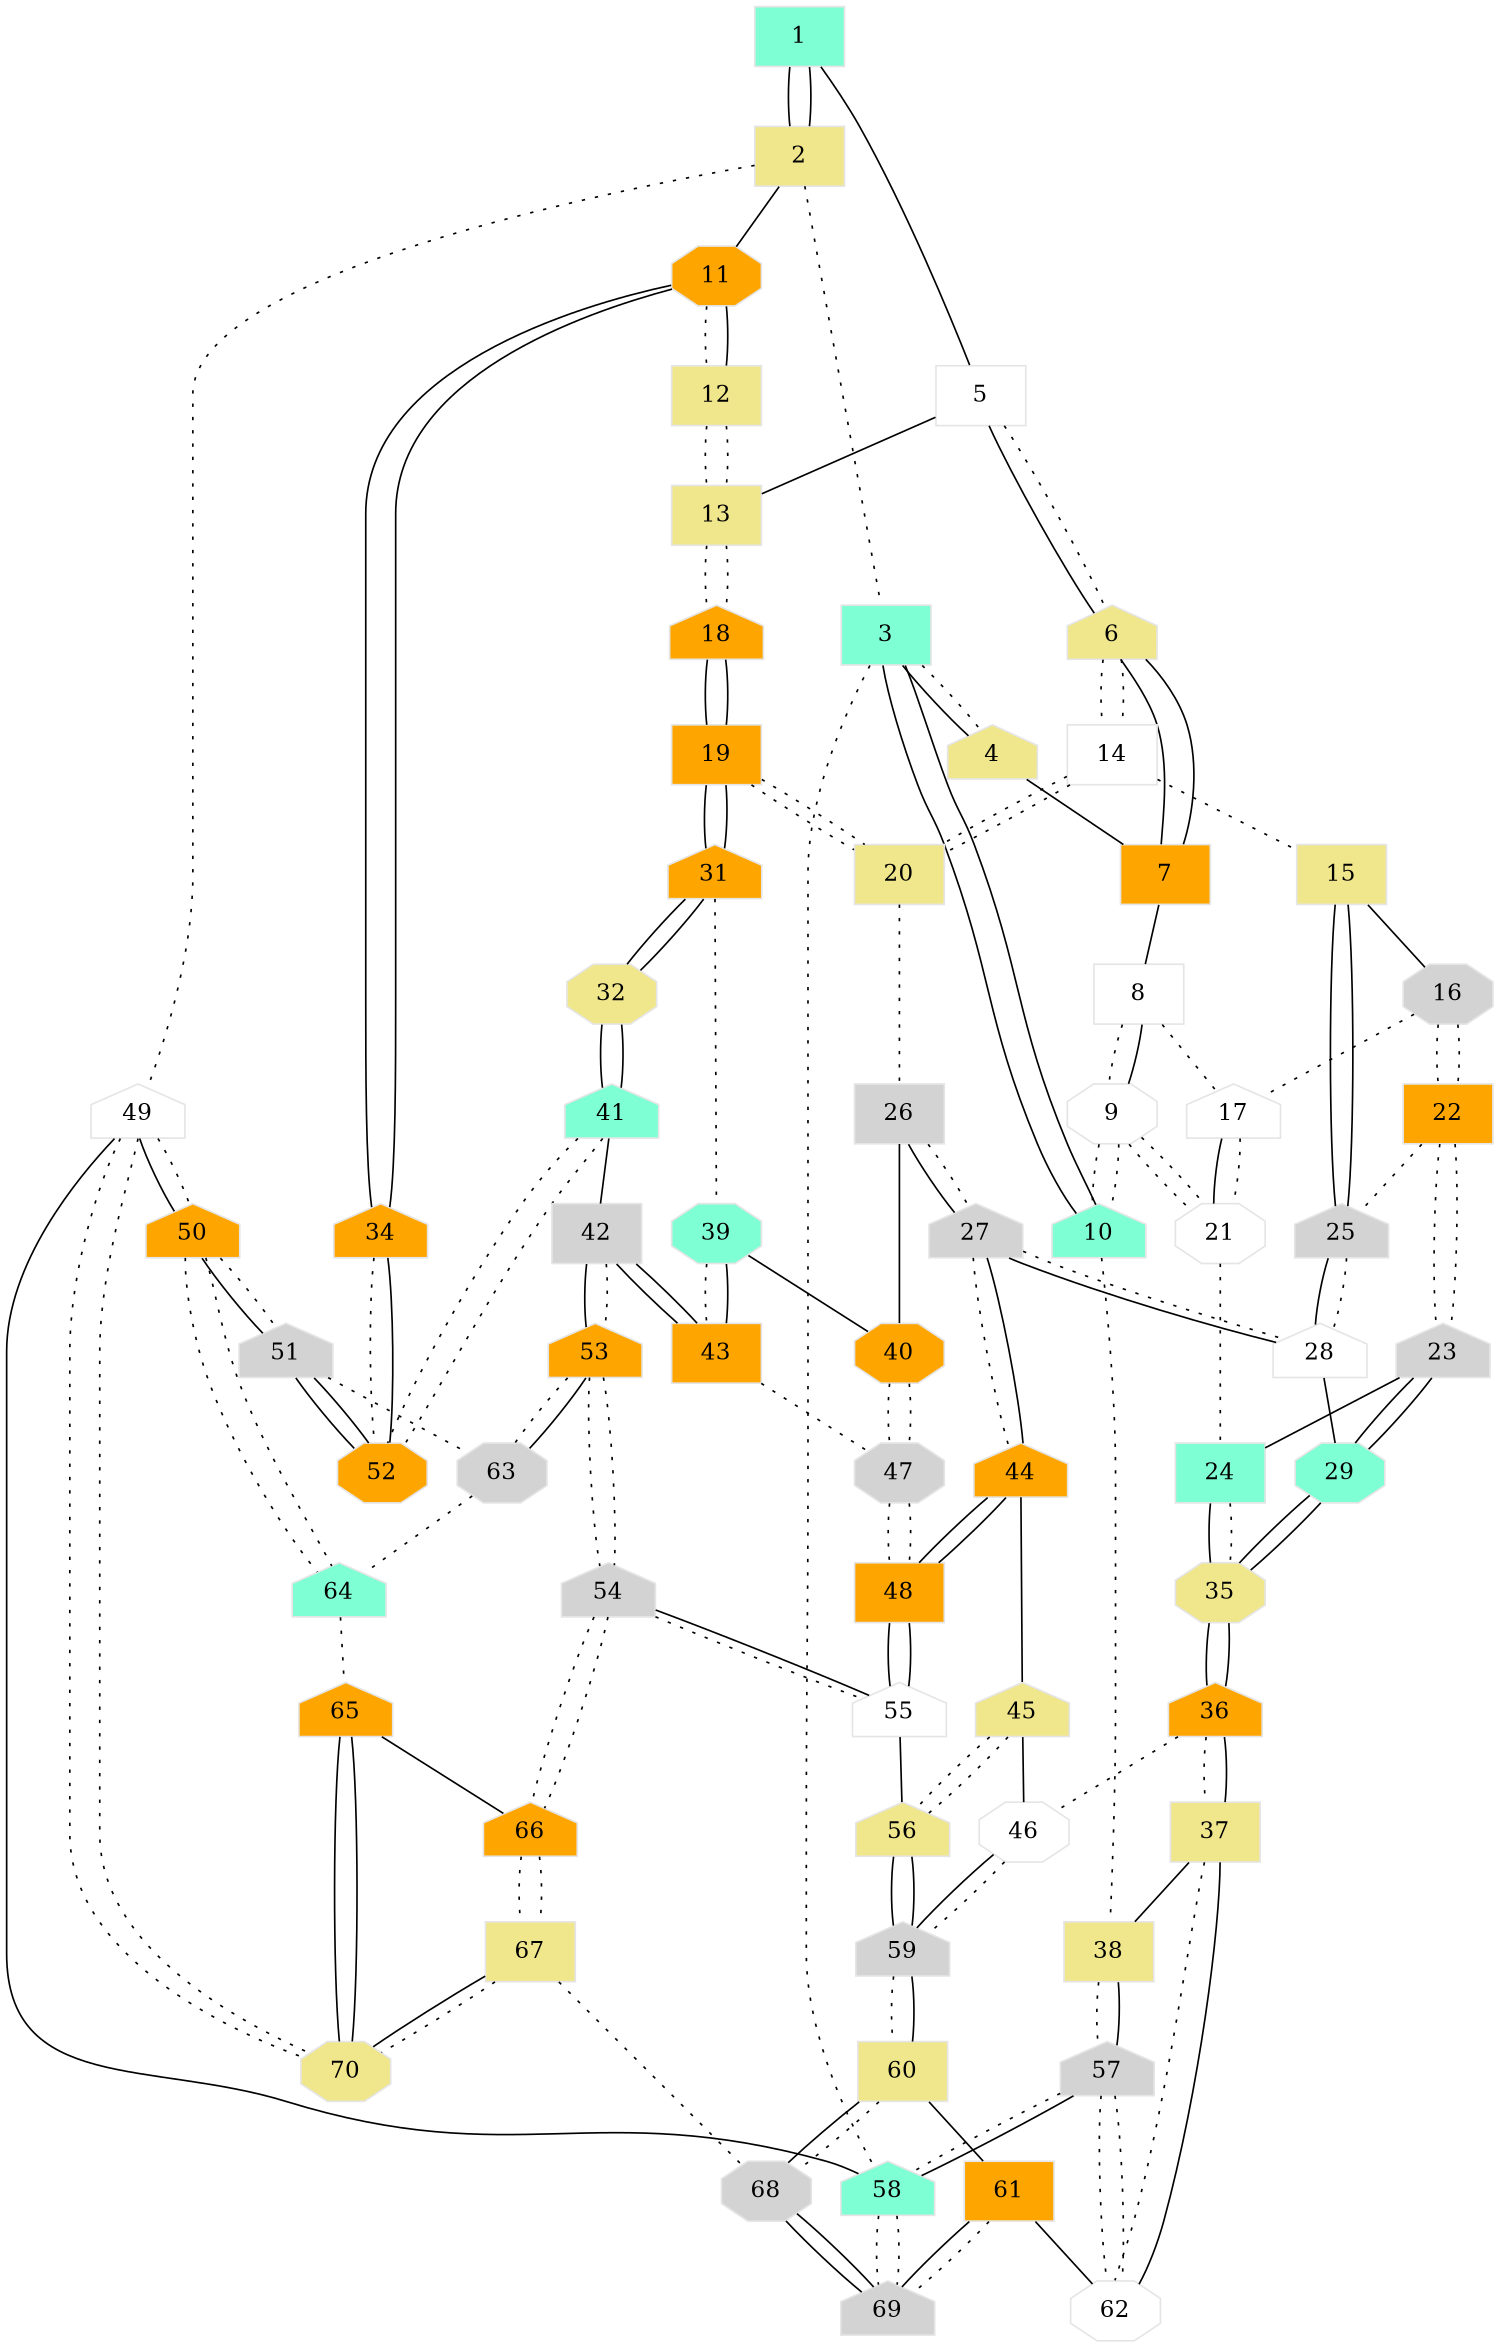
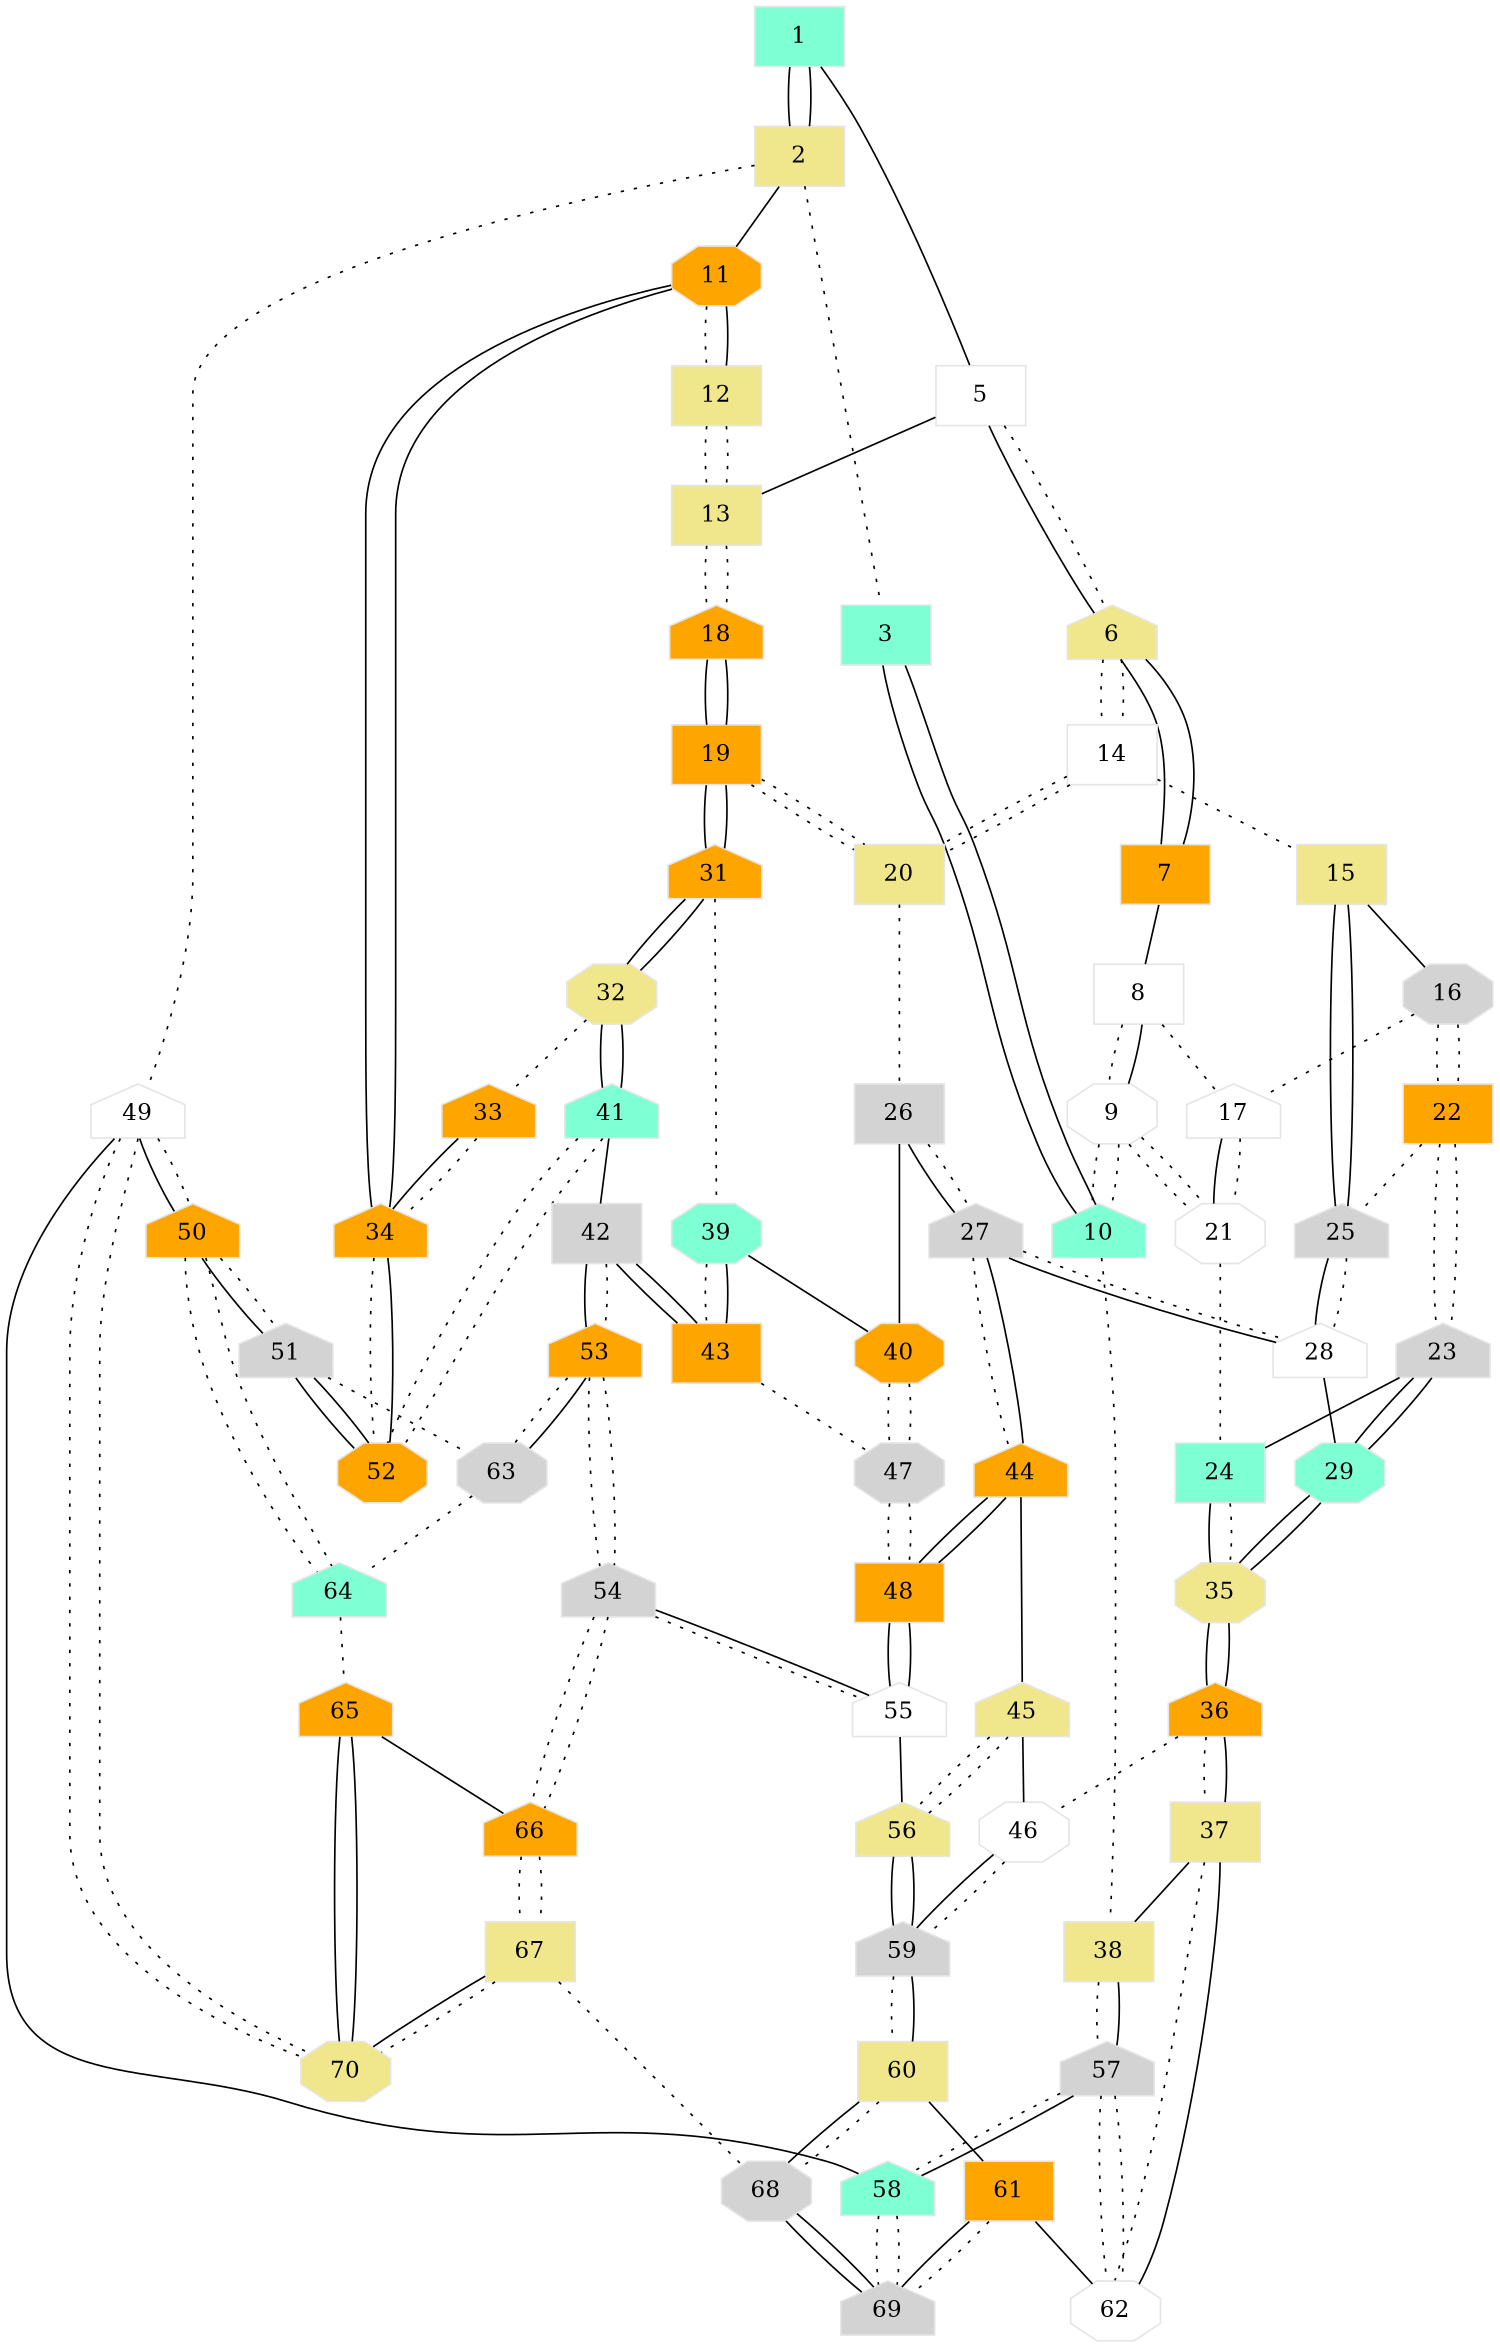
(993, 755) -> none
none -> (489, 1114)
(808, 1379) -> none
